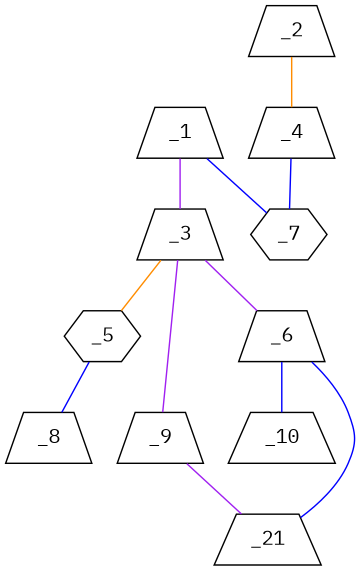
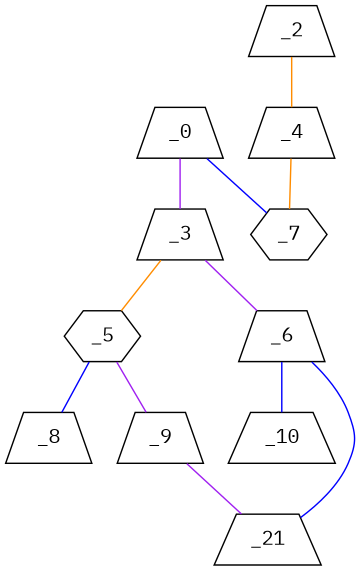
(180, 133) -> (180, 133)
(290, 184) -> (290, 184)
(170, 336) -> (131, 387)
